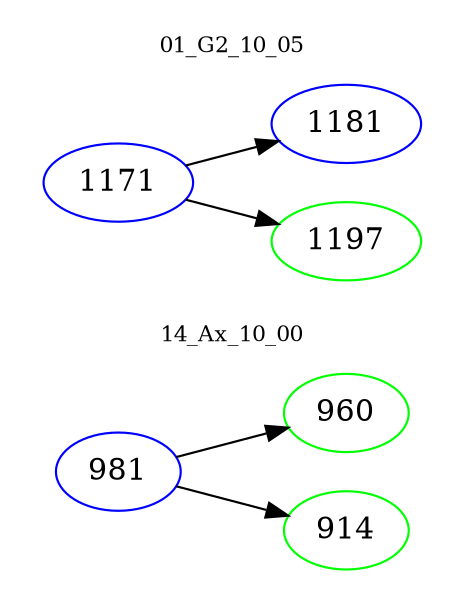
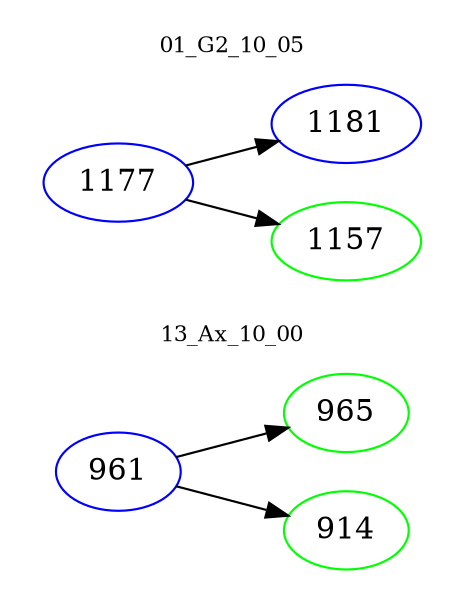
(118, 183) -> (118, 183)
(346, 241) -> (346, 241)
(232, 336) -> (232, 336)
(346, 413) -> (346, 413)
(118, 472) -> (118, 472)
